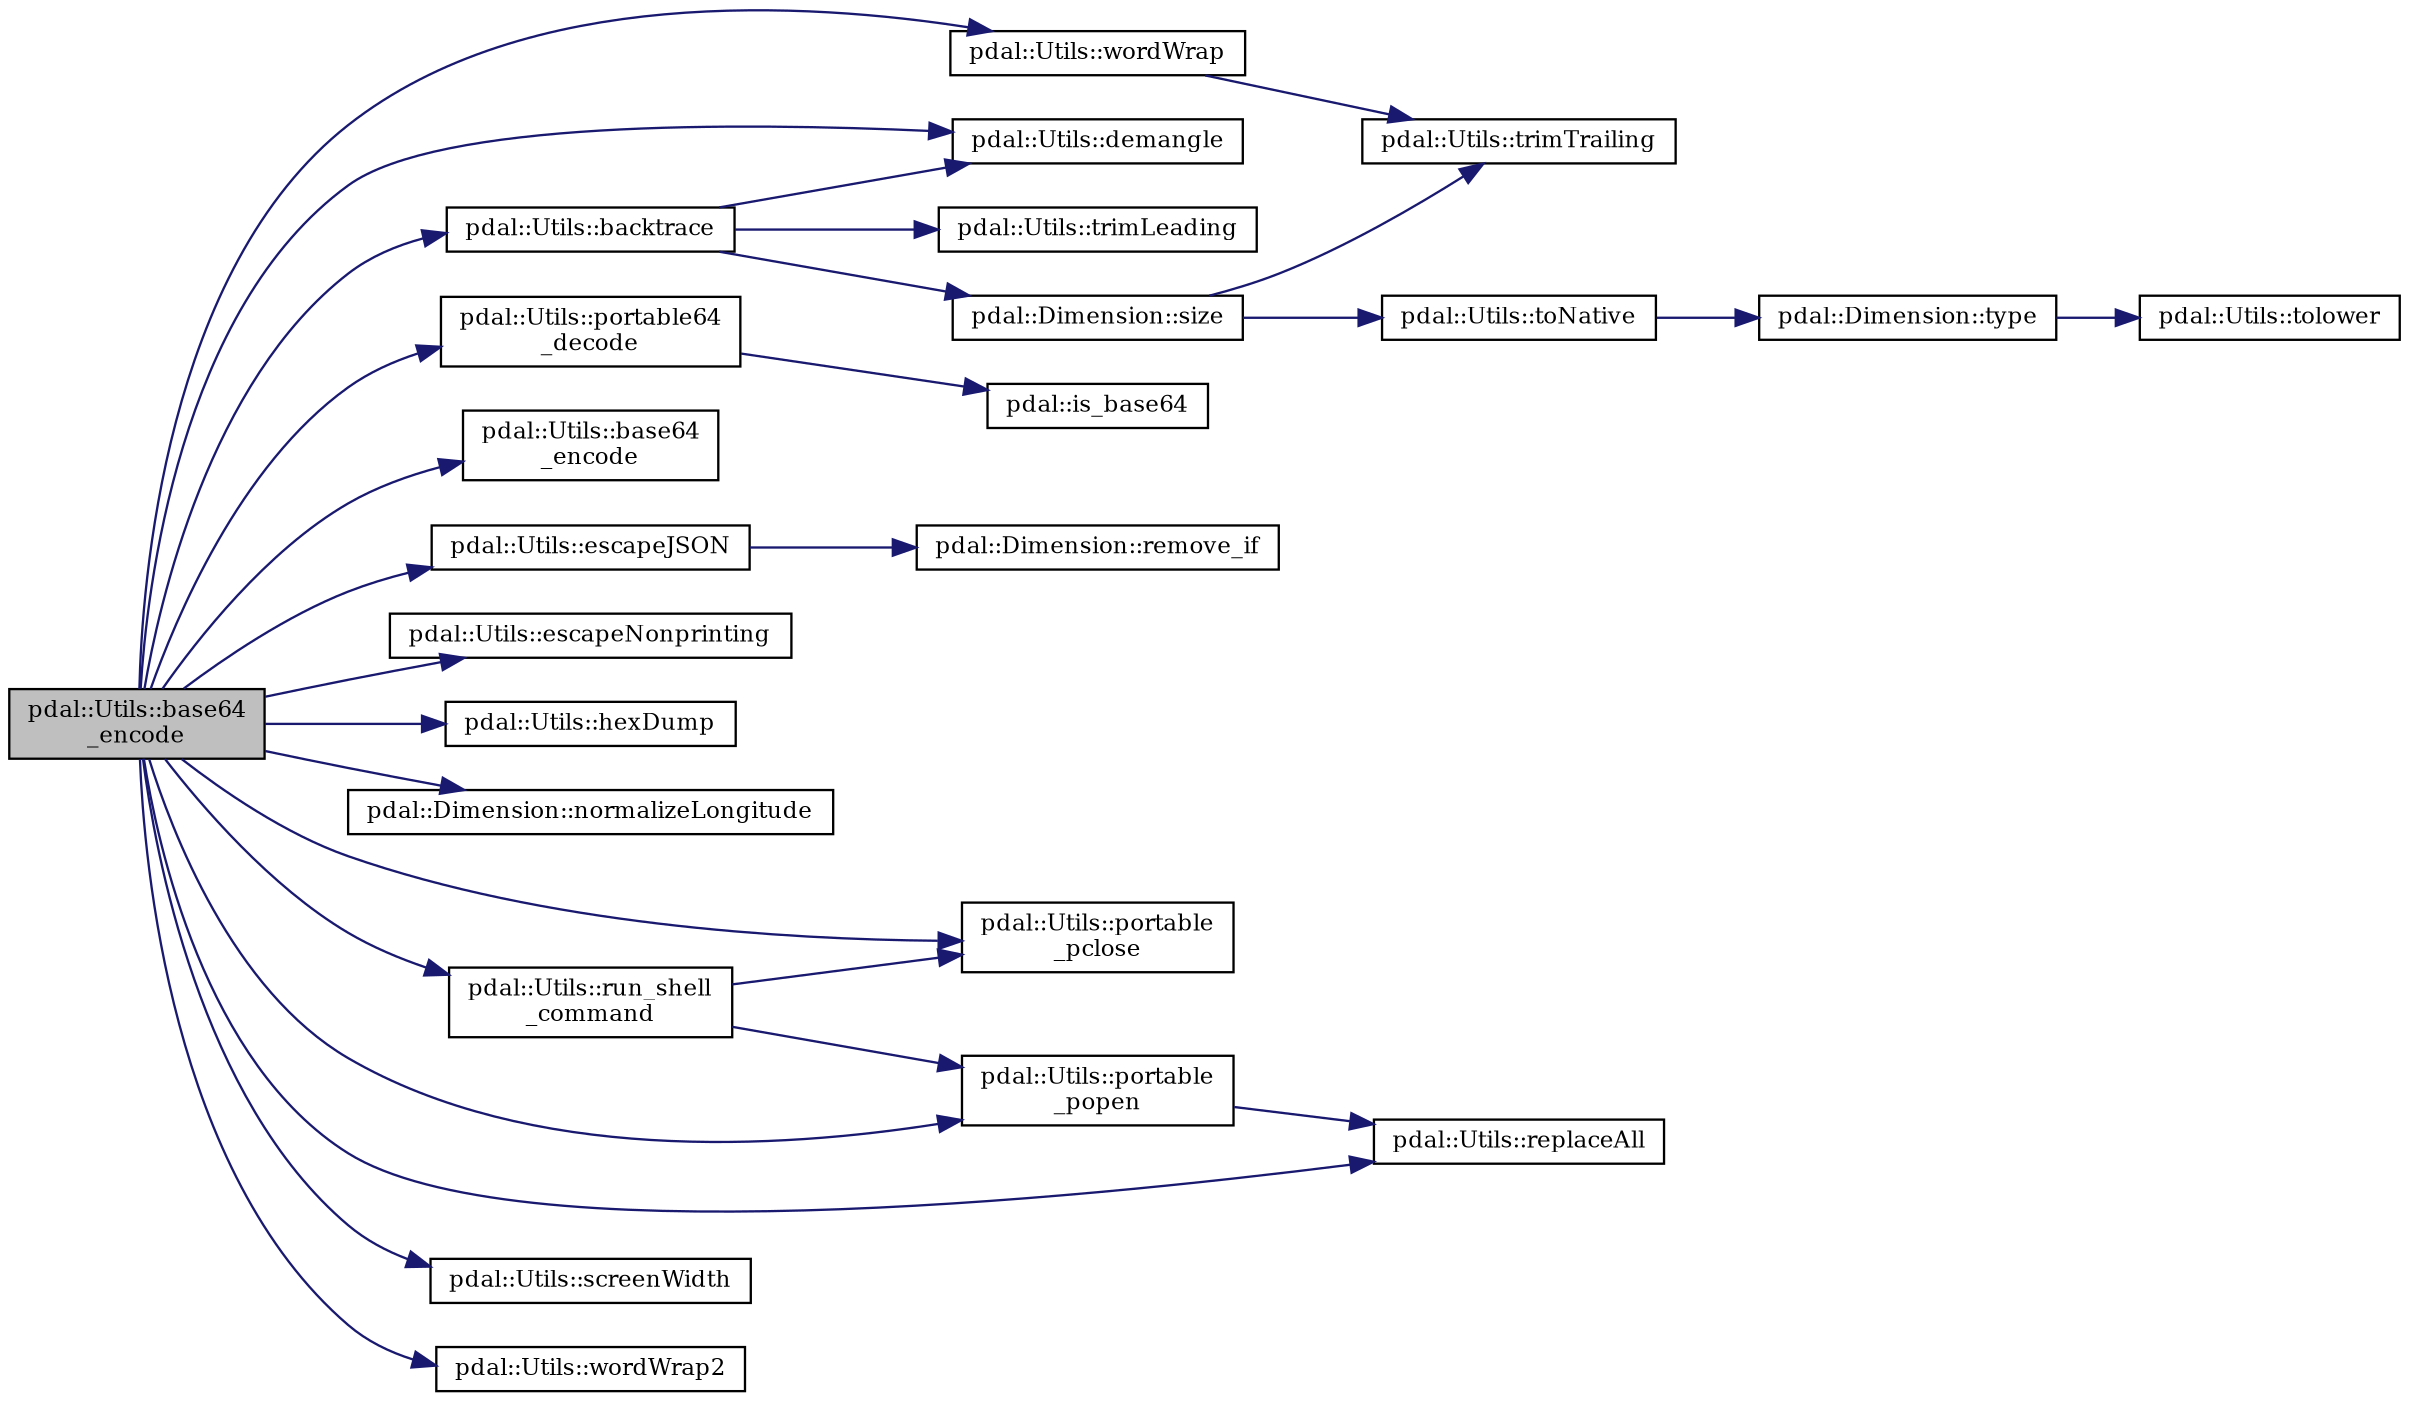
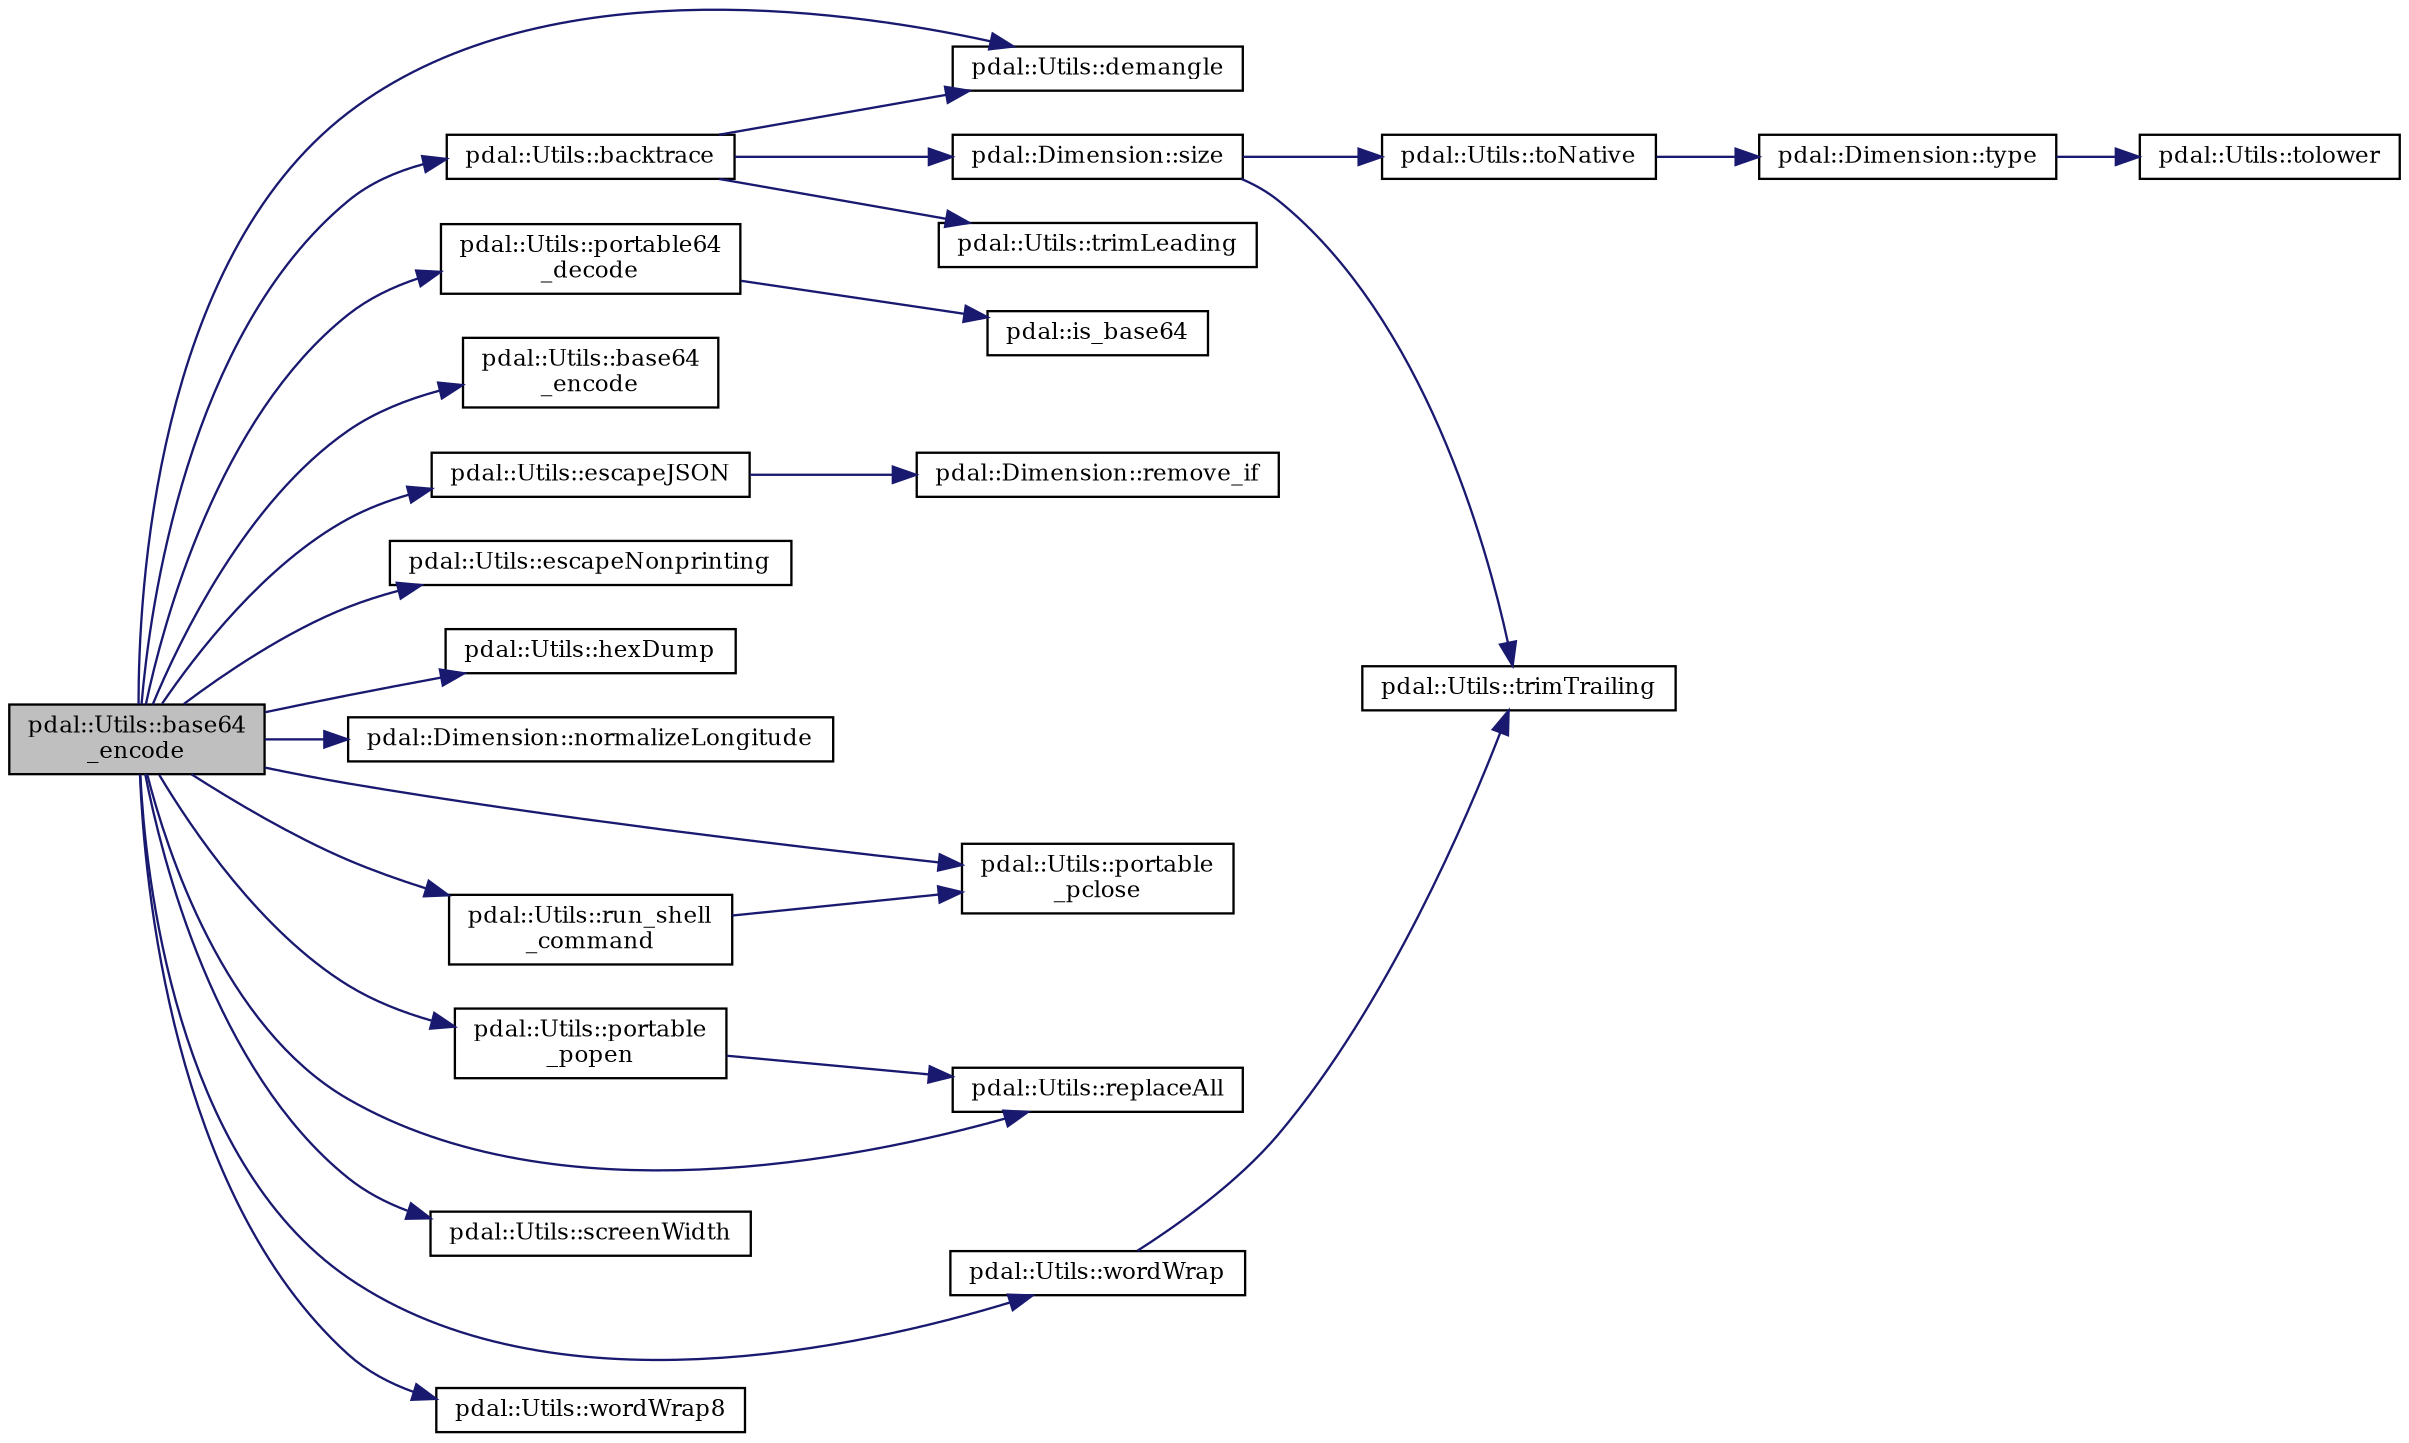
(836, 1045) -> none
(591, 1369) -> (591, 1410)
